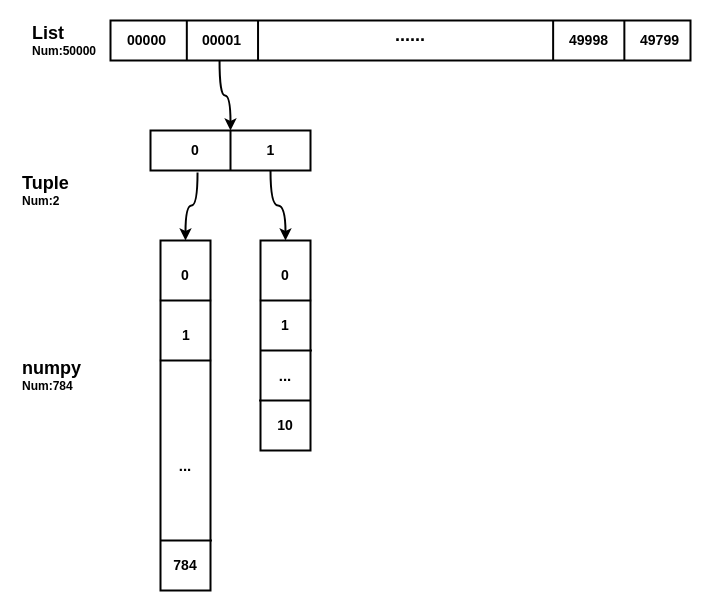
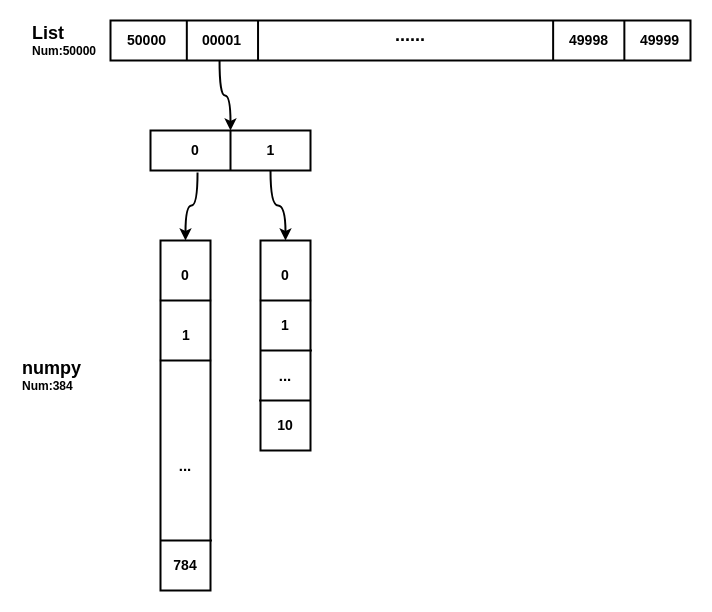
(147, 41) -> (147, 41)
(660, 41) -> (660, 41)
(51, 191) -> none
(44, 376) -> (44, 376)
